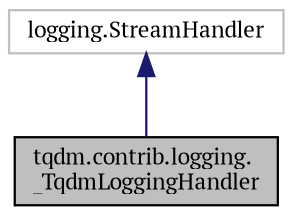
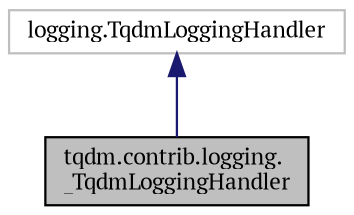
(146, 32) -> (177, 32)
